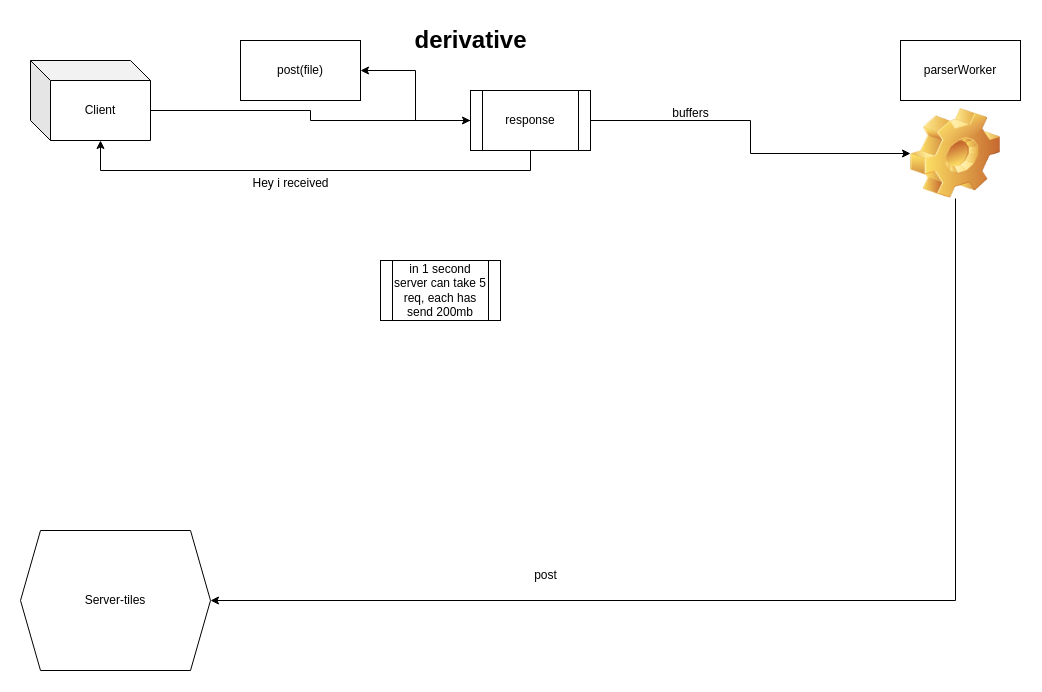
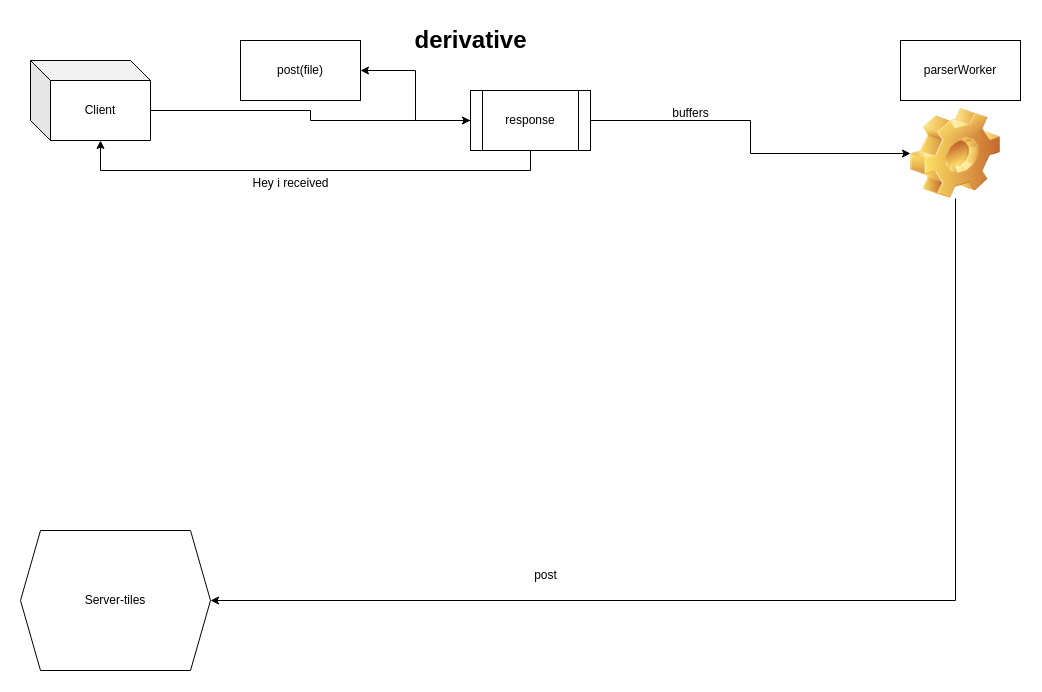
(441, 291) -> none
